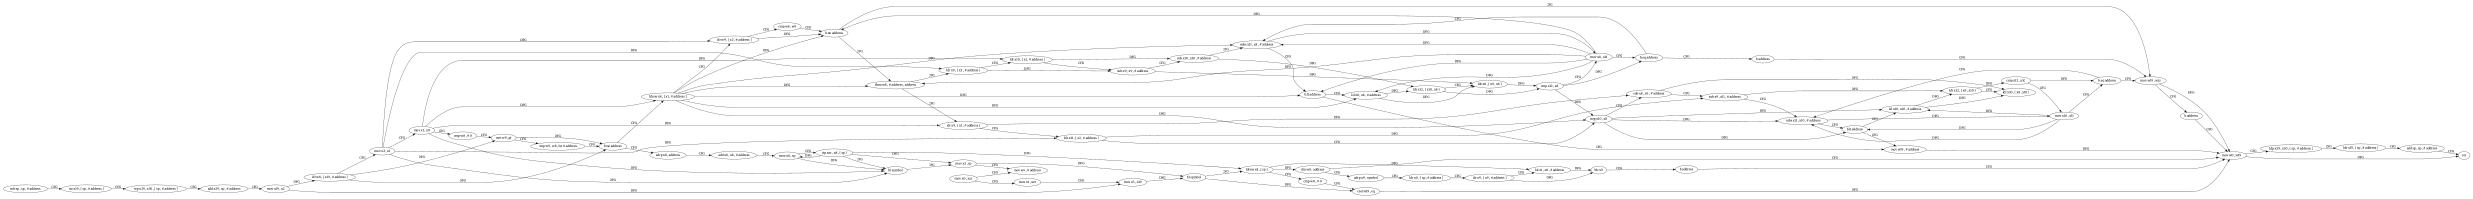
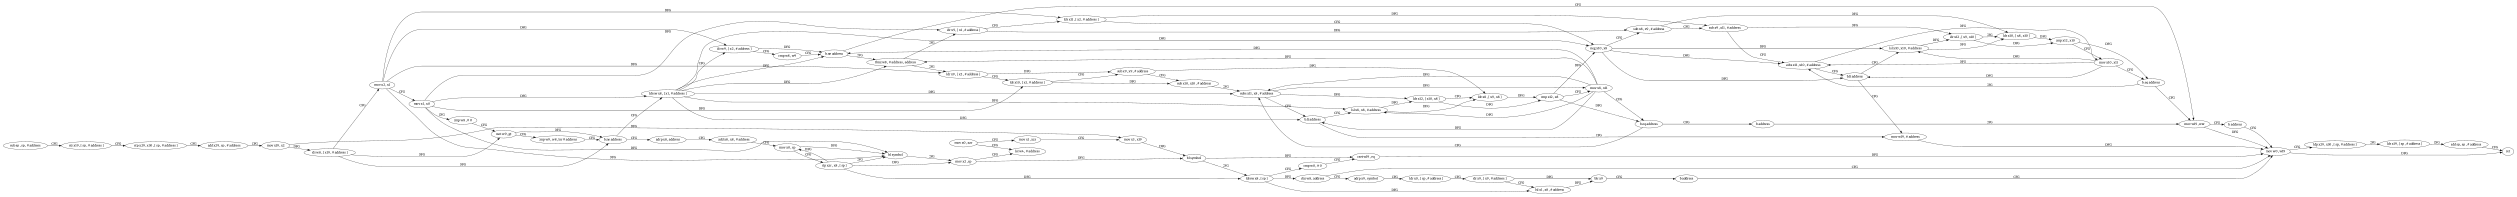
none -> (2042, 38)
(1320, 69) -> (1343, 96)
(1027, 171) -> (1027, 152)
